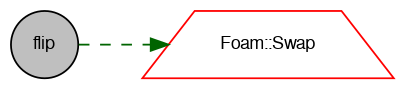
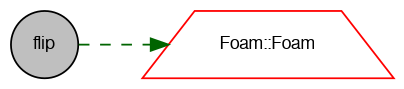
(268, 45) -> (268, 45)
